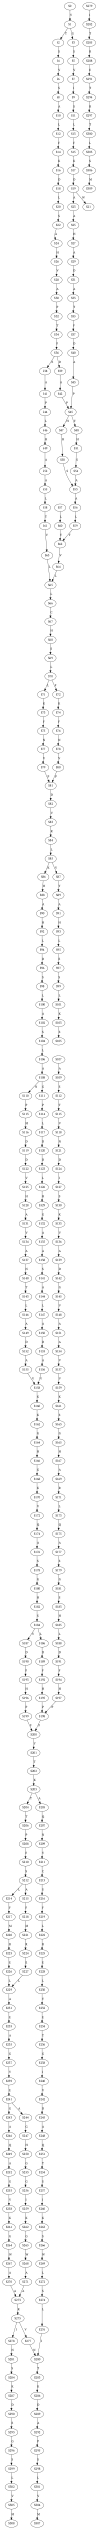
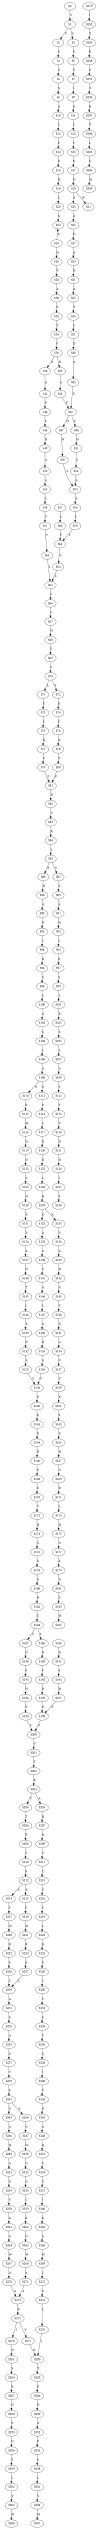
(55, 233) -> (57, 235)
none -> (59, 1049)
(59, 1214) -> (50, 1214)
(59, 1633) -> none
